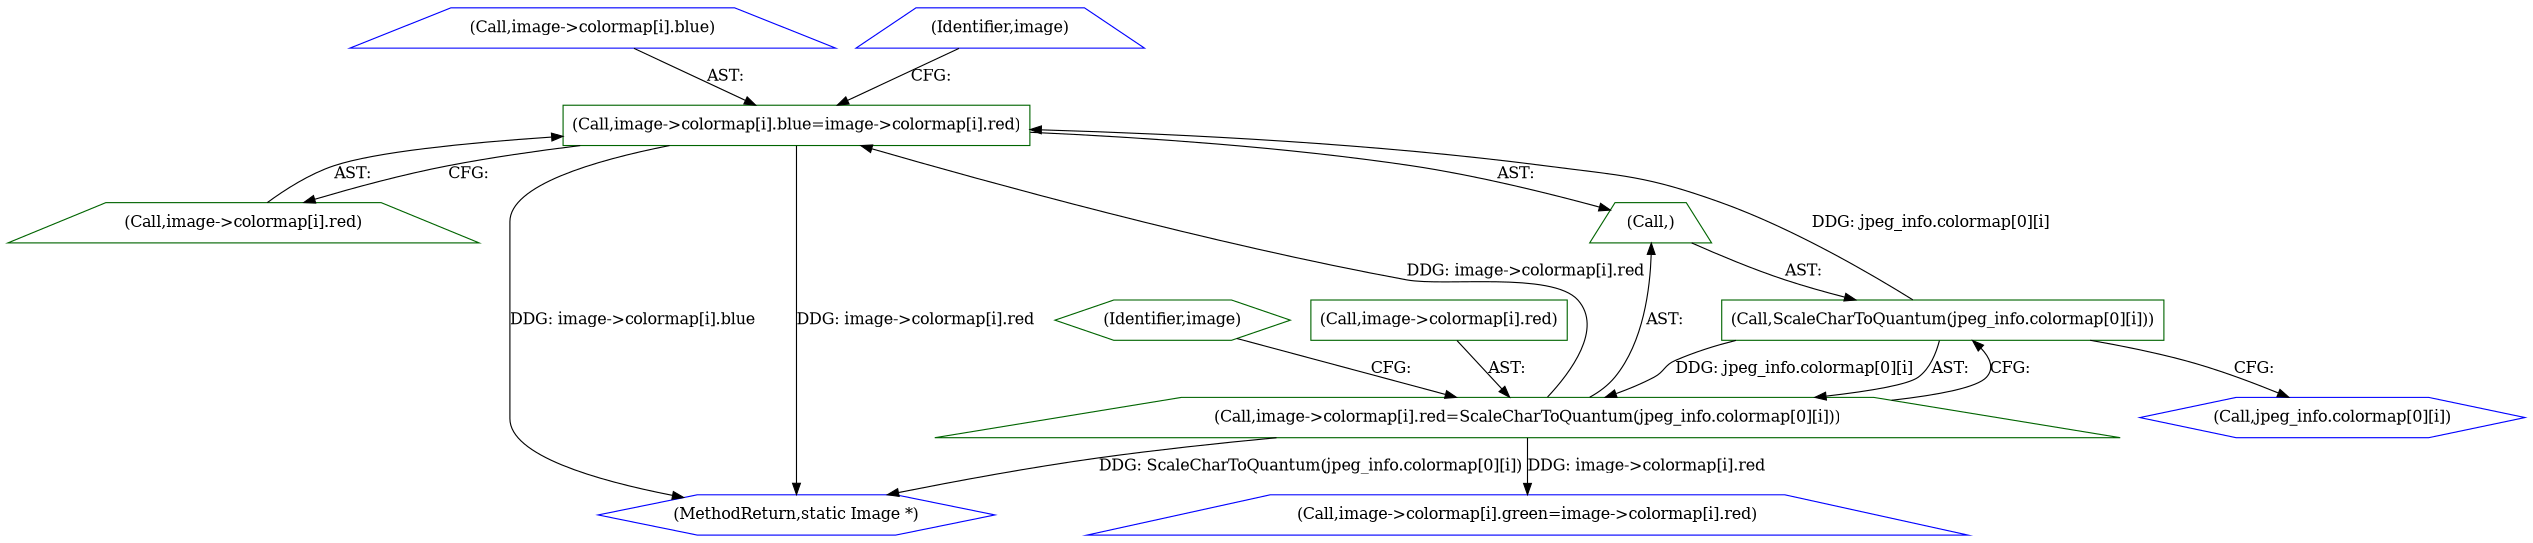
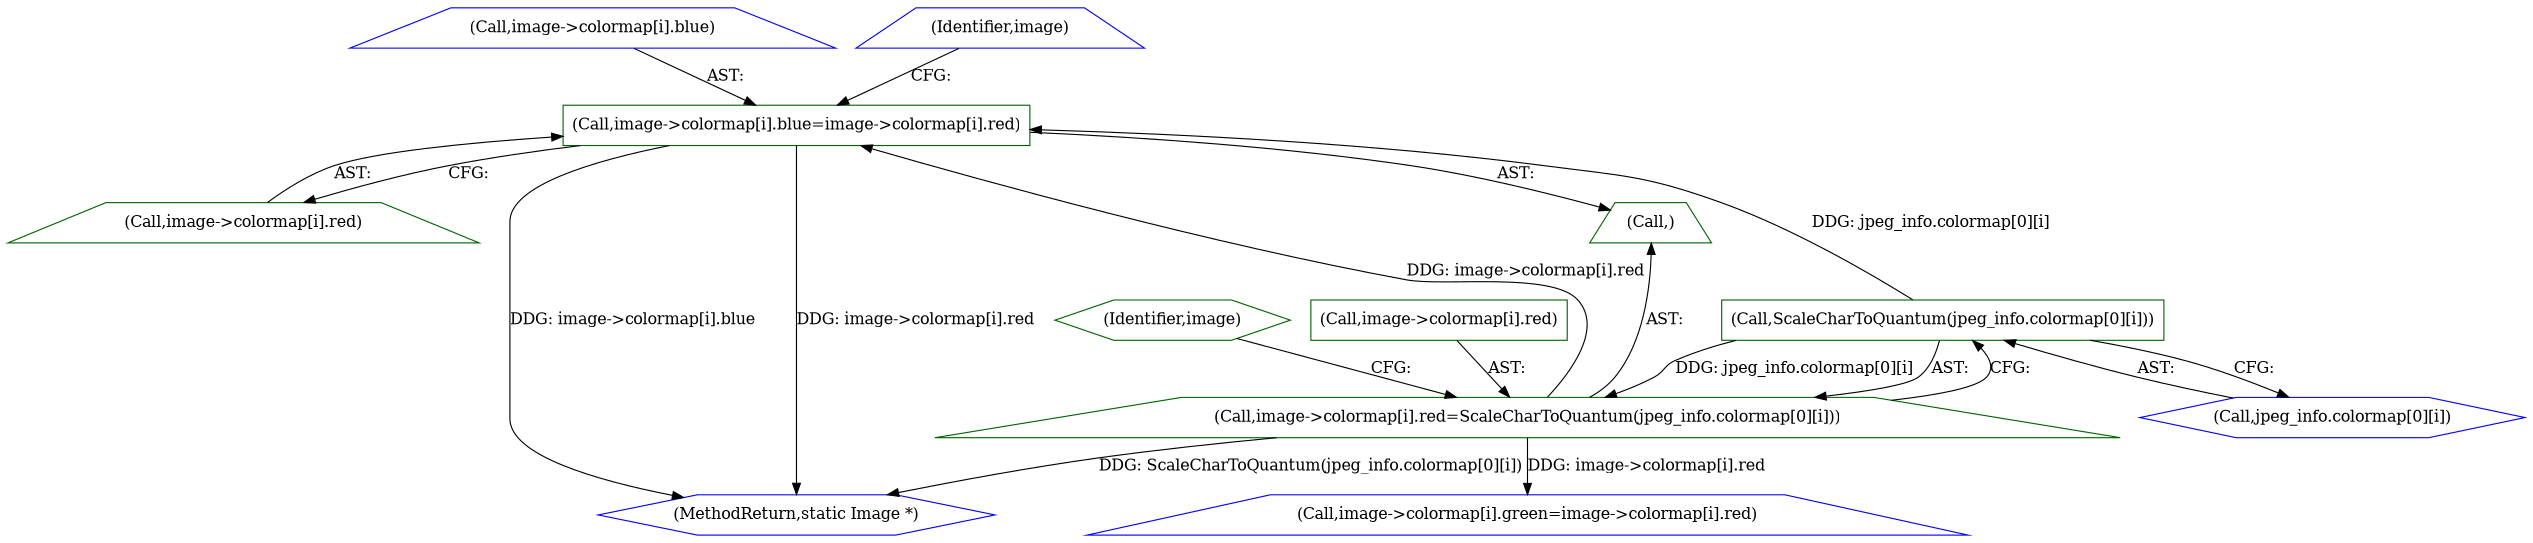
(1767, 274) -> (2123, 374)
